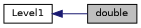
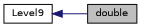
(28, 14) -> (28, 14)
